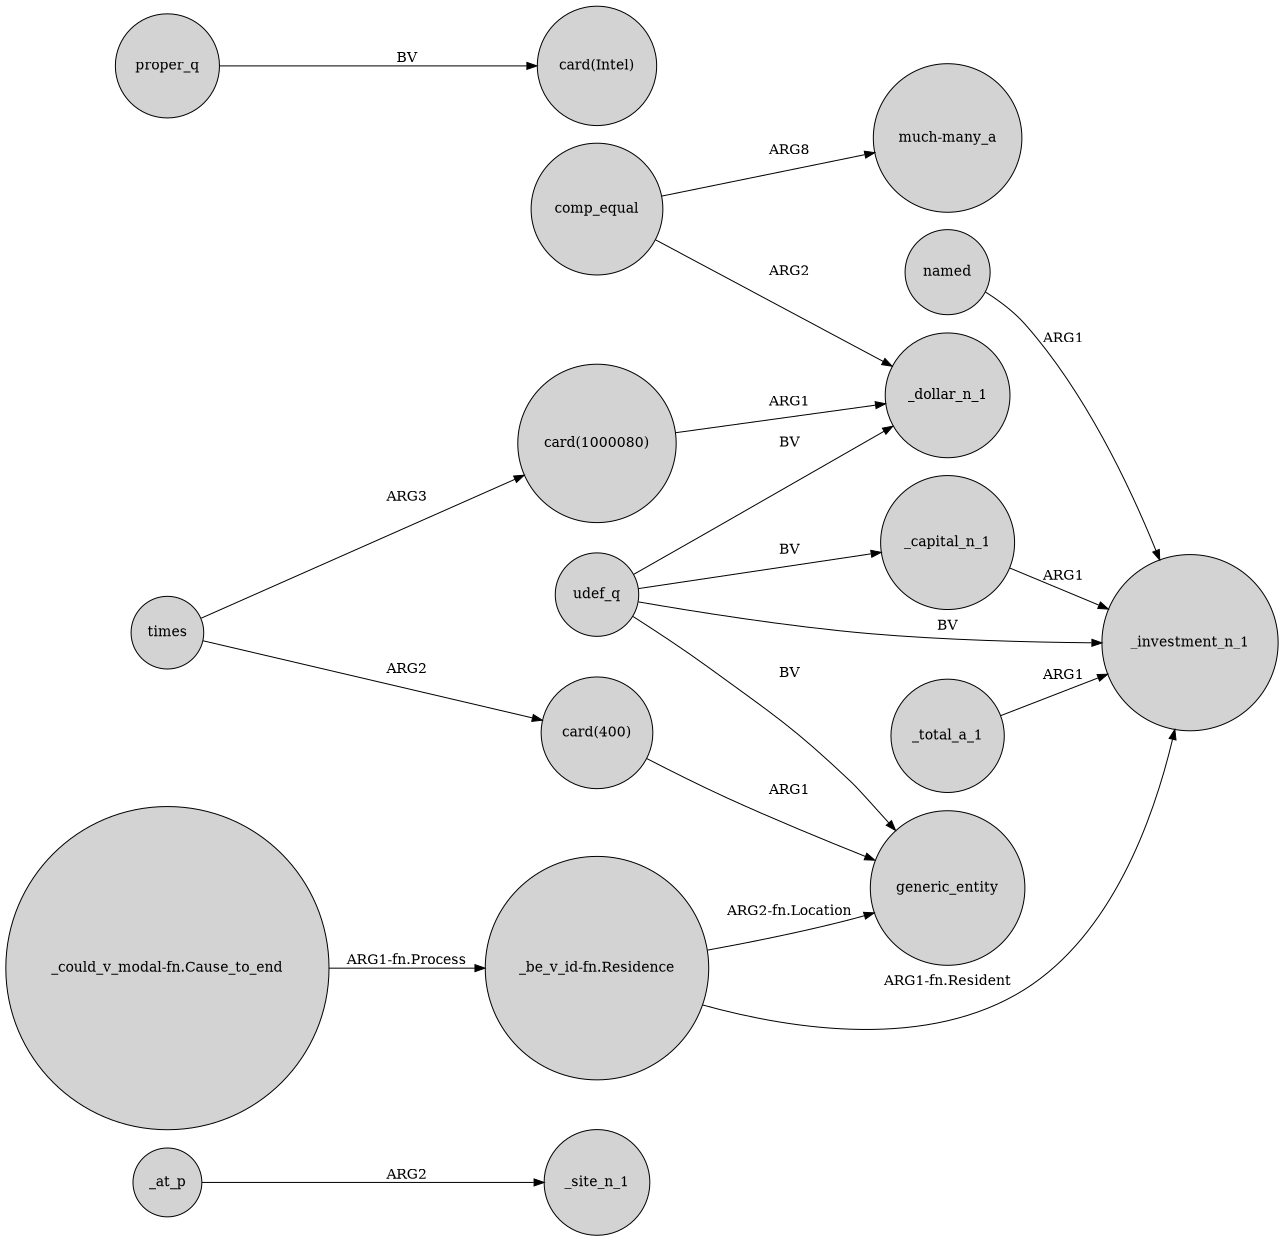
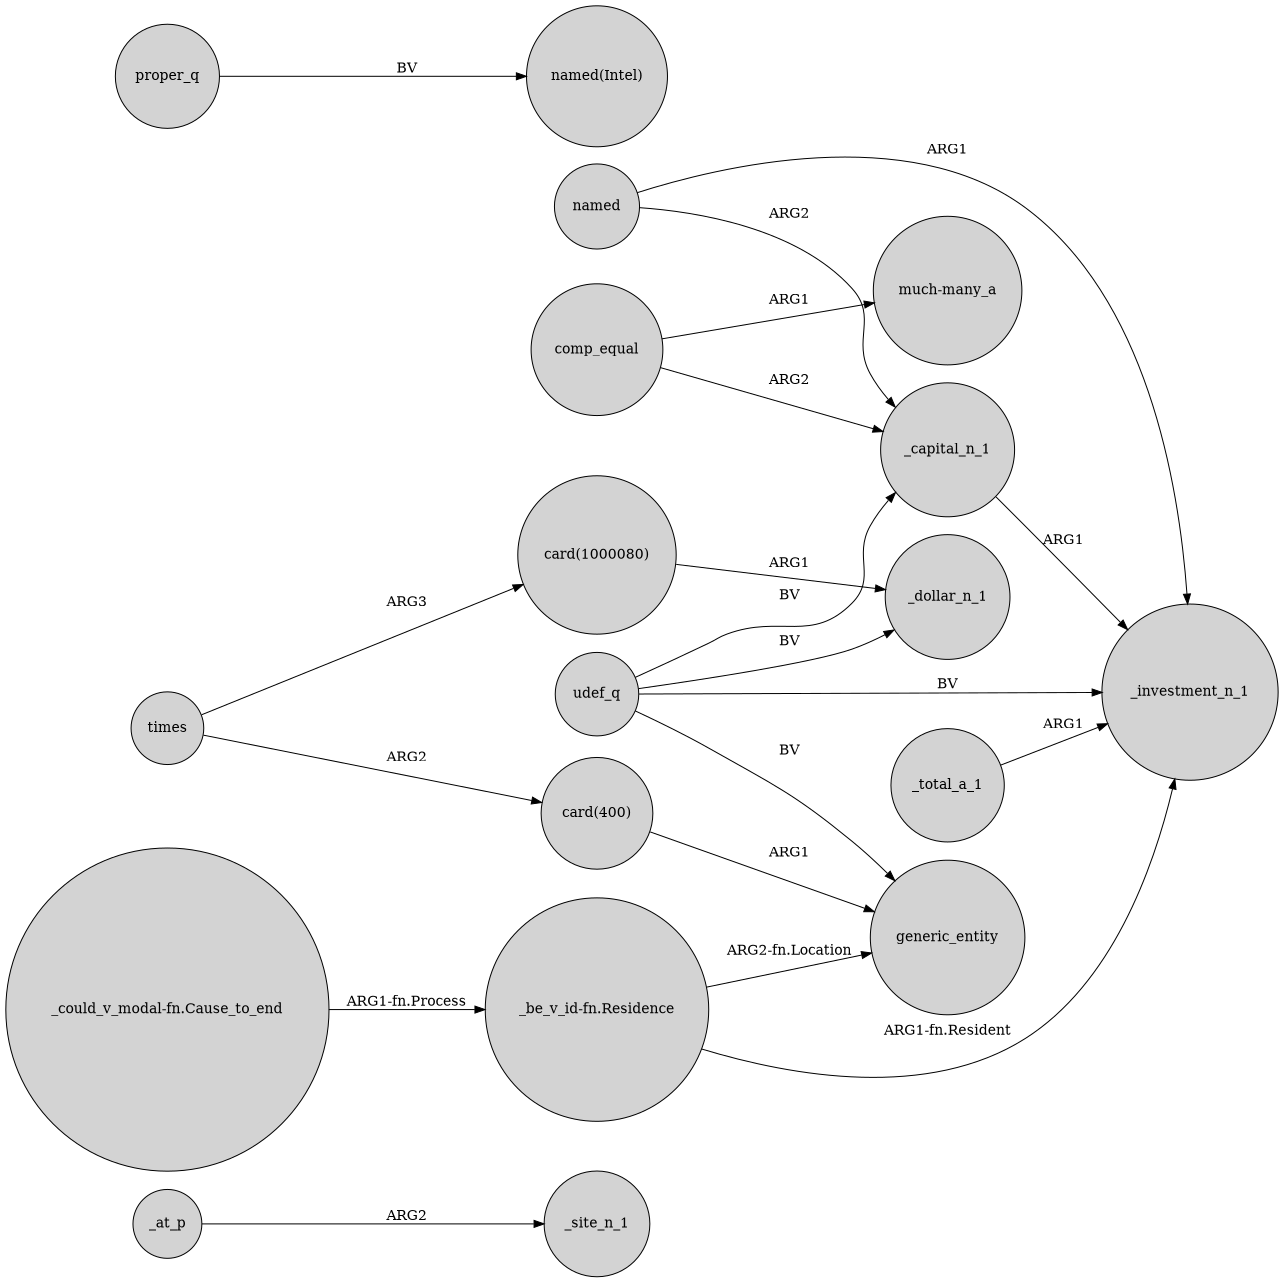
(597, 66) -> (597, 76)
(790, 151) -> (790, 300)
none -> (808, 254)
(769, 301) -> (767, 398)
